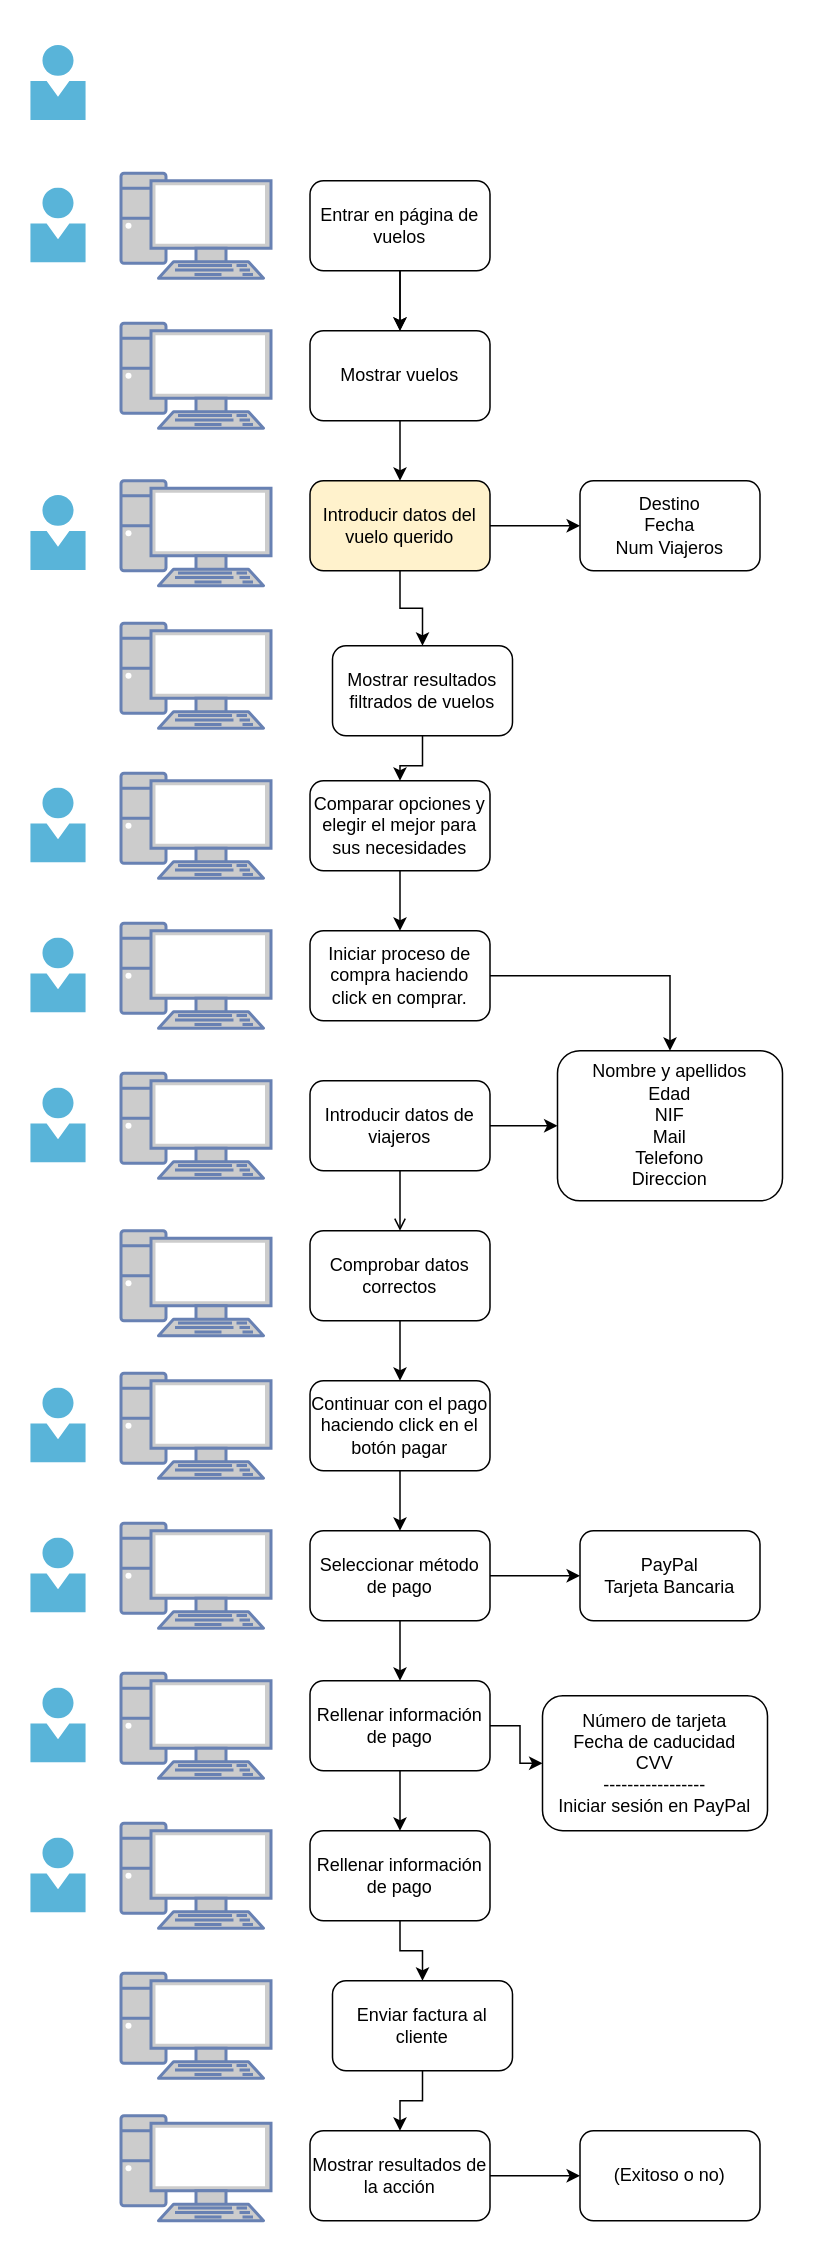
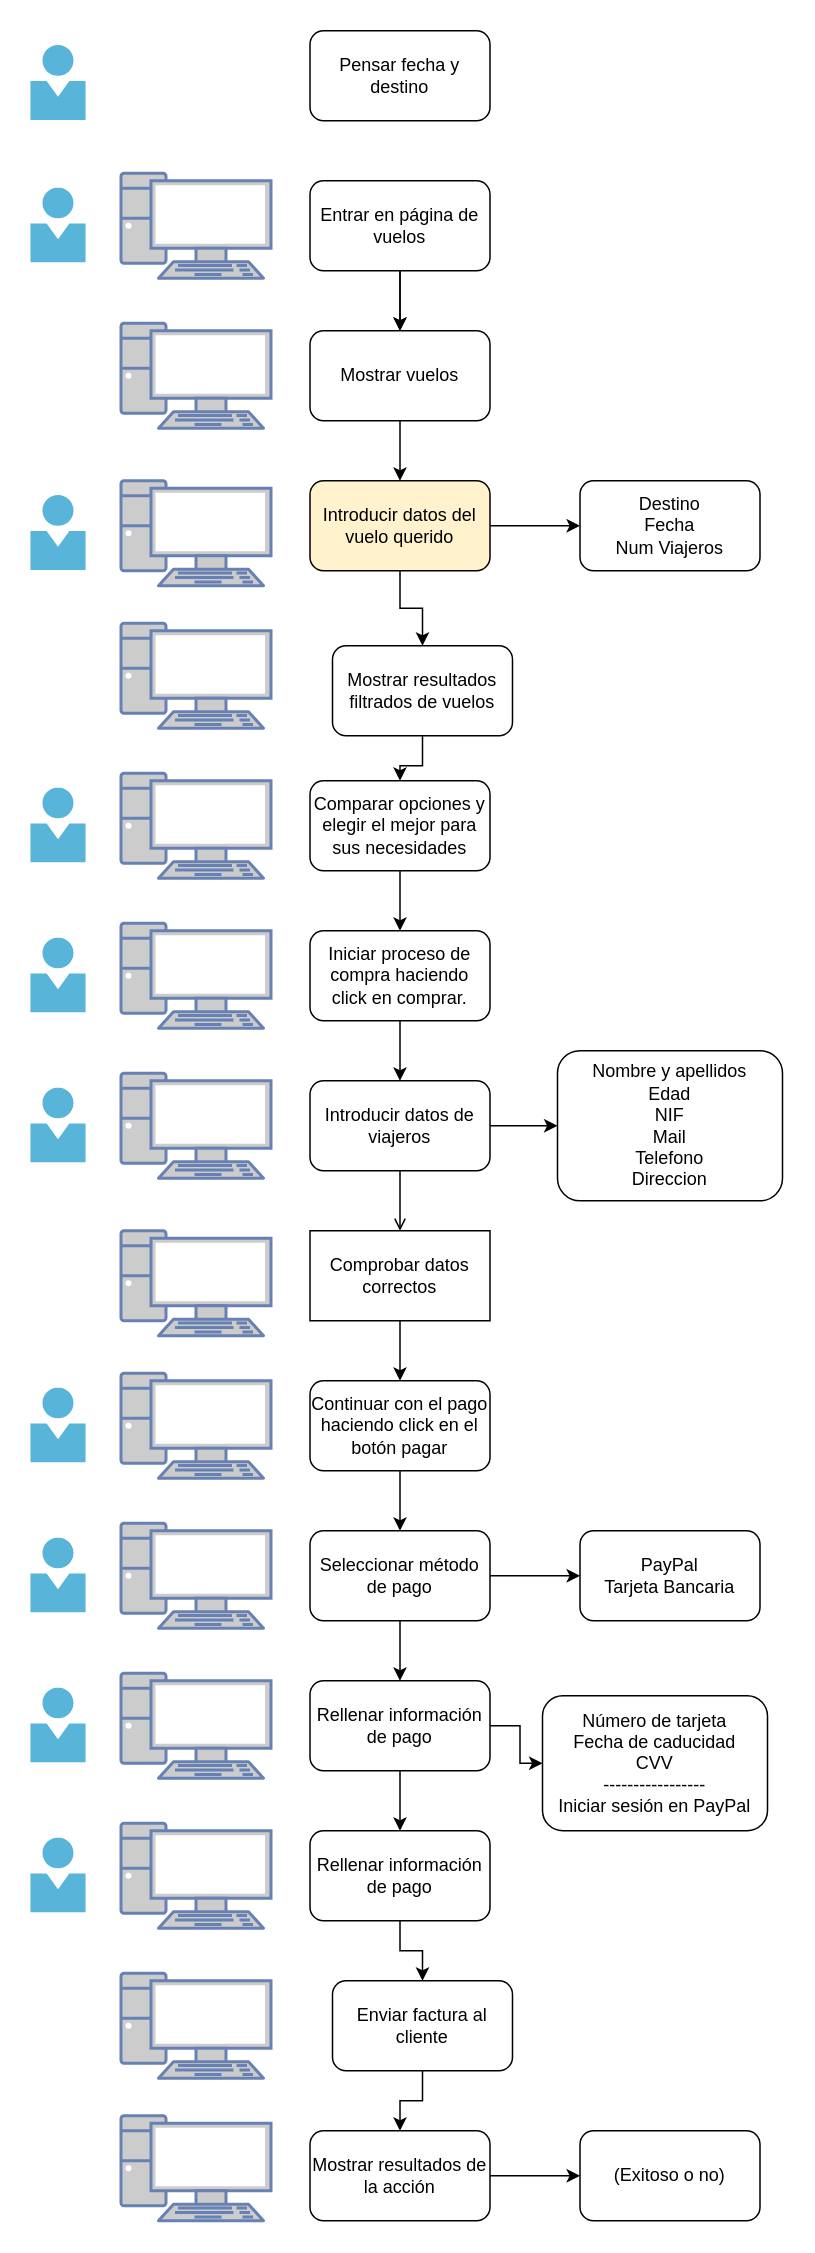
none -> (400, 76)
(612, 976) -> (400, 1046)
(400, 1276) -> (400, 1276)
